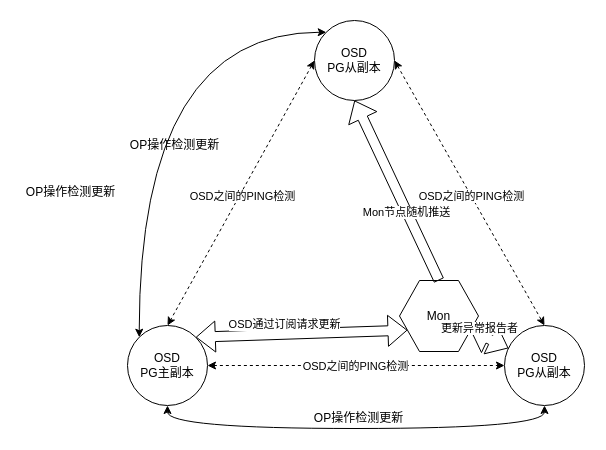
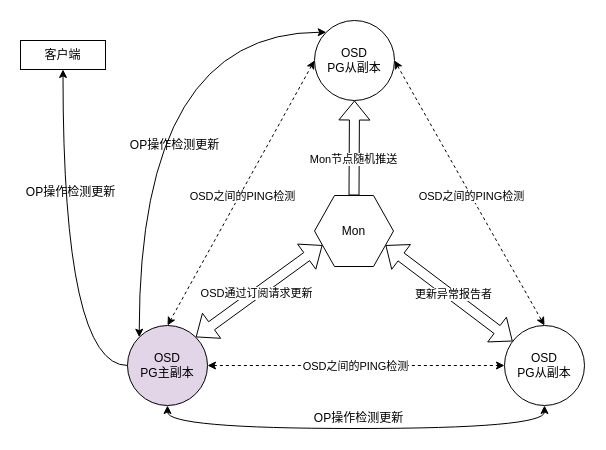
none -> (63, 55)
none -> (70, 230)
(439, 316) -> (354, 231)
(168, 366) -> (168, 366)
